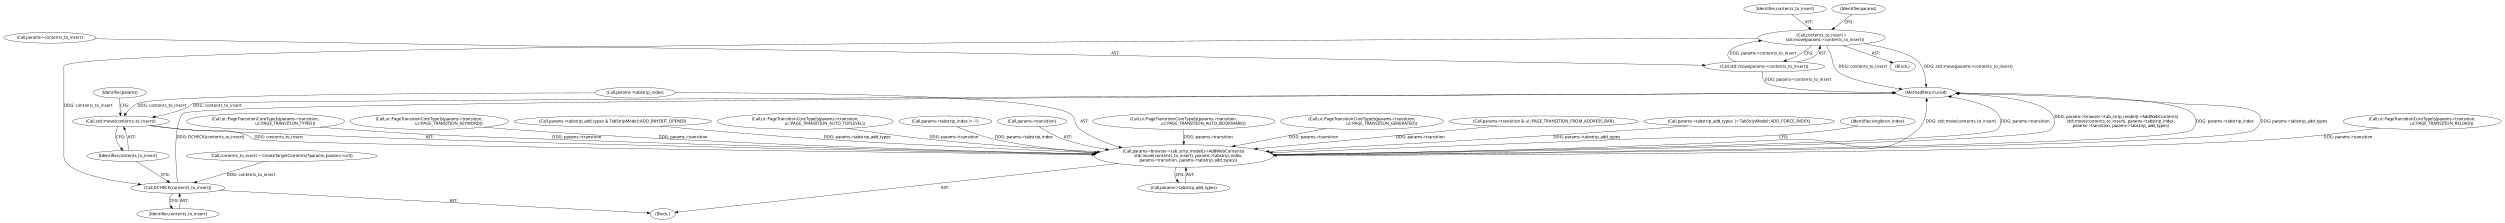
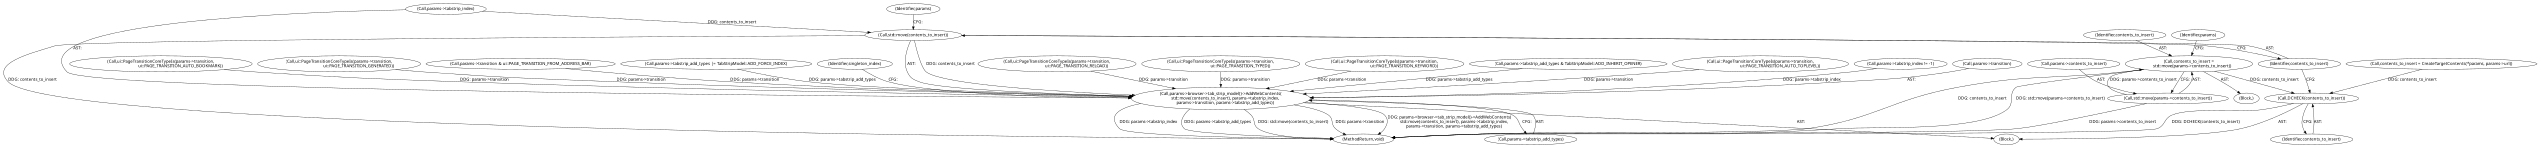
(763, 99) -> (228, 113)
